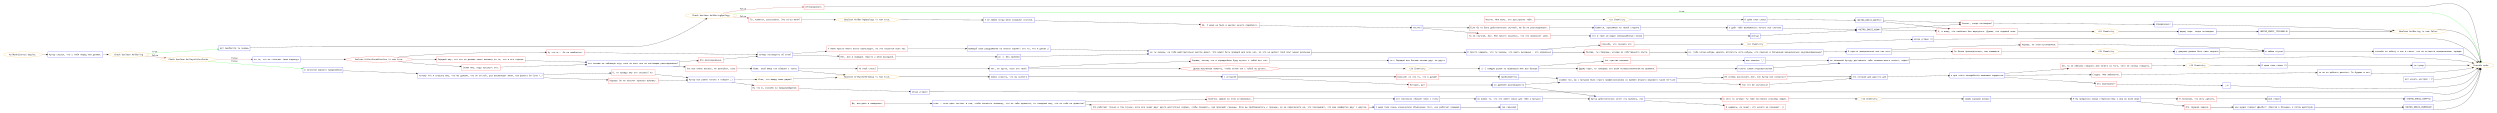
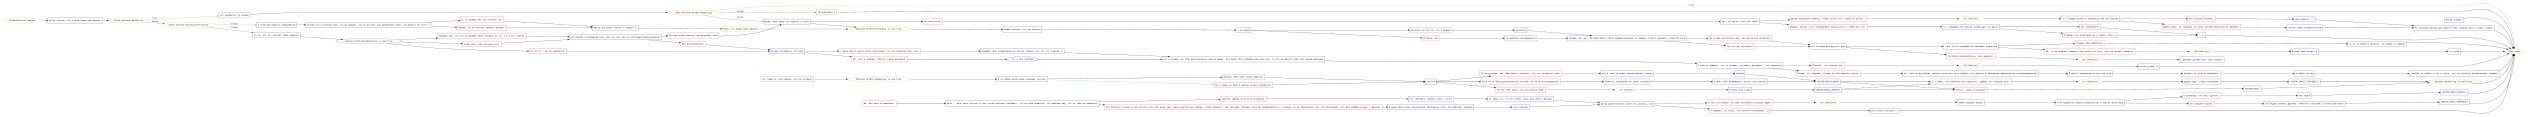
(740, 17) -> (733, 19)
(1117, 23) -> (1130, 82)
none -> (2090, 35)
(2241, 51) -> none
(1922, 52) -> (1895, 51)
(1009, 57) -> (1022, 59)
(2482, 65) -> (2515, 51)
(1230, 69) -> (1828, 19)
(2344, 72) -> (2377, 44)
none -> (1243, 77)
(1509, 77) -> (1521, 30)
(2049, 80) -> (2039, 27)
none -> (1465, 85)
(775, 88) -> none
(1555, 91) -> (1564, 106)
none -> (1819, 111)
